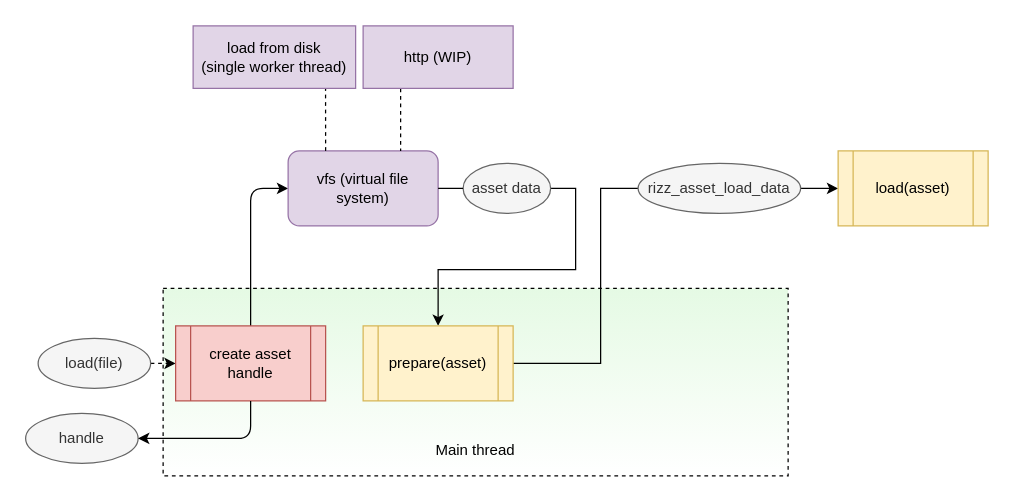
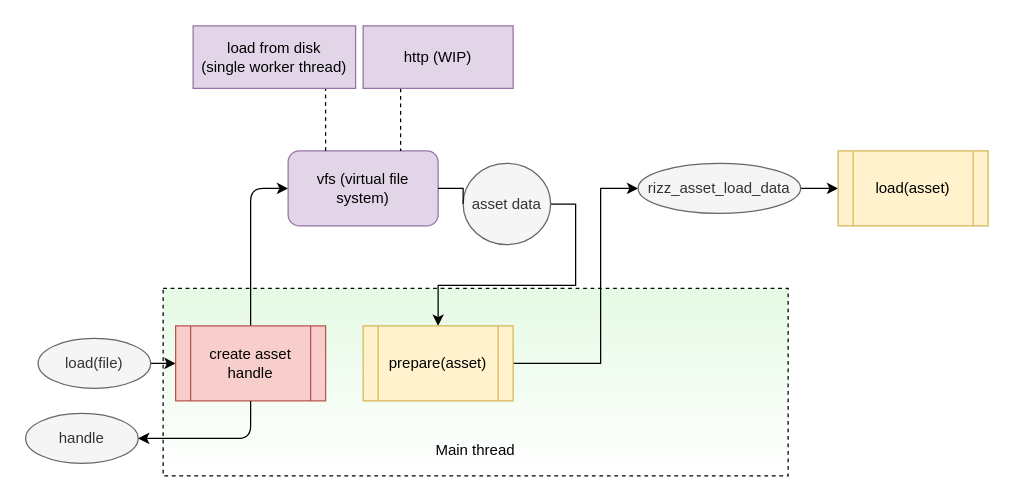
(507, 188) -> (507, 204)
(631, 188) -> (628, 188)
(159, 363) -> (159, 363)
